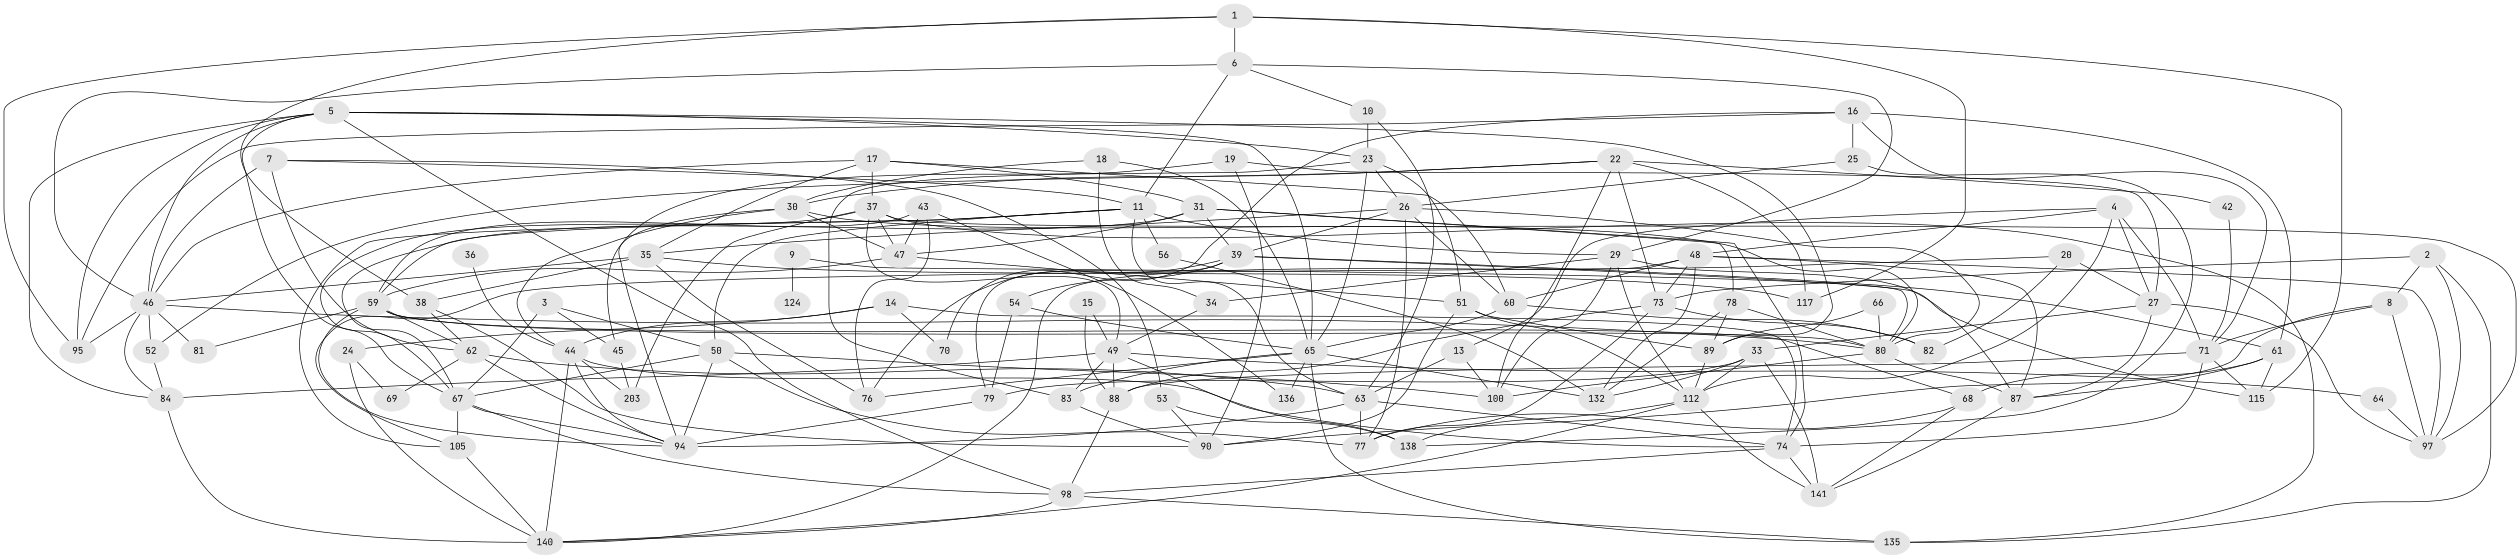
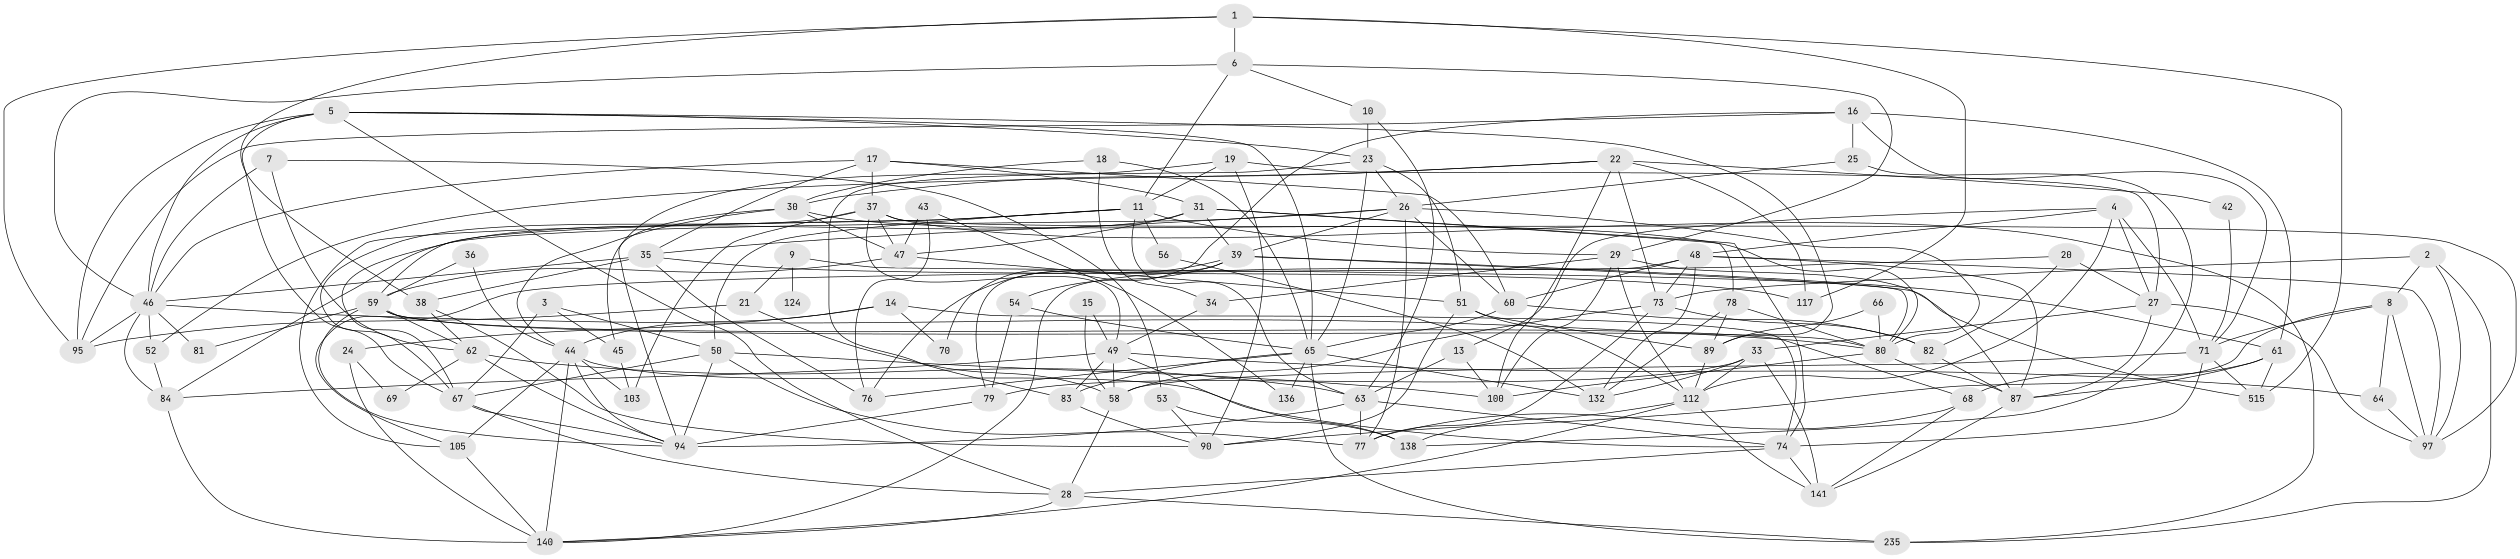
(705, 173) -> (1184, 184)
(39, 187) -> (763, 227)
(633, 223) -> (417, 282)
none -> (744, 303)
none -> (2384, 351)
none -> (1975, 377)
(632, 399) -> (632, 399)
(1114, 399) -> (1114, 399)
(2257, 399) -> (2257, 399)
(458, 423) -> (514, 399)
(1066, 495) -> (1066, 495)
(1892, 543) -> (1892, 543)
